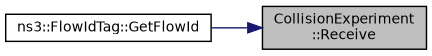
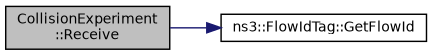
(230, 28) -> (188, 28)
